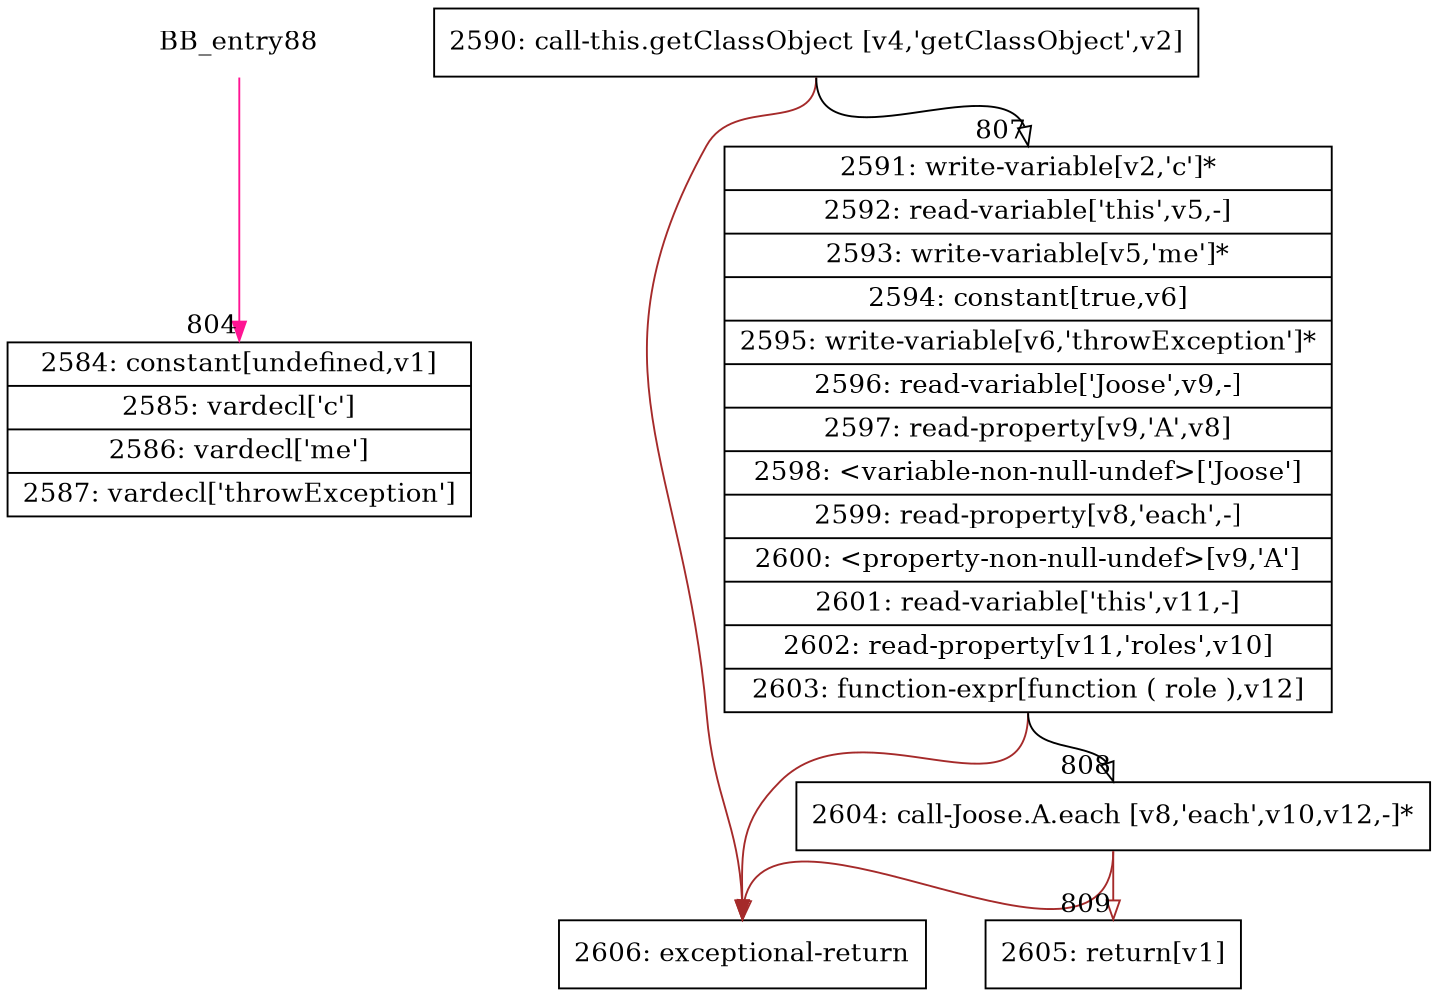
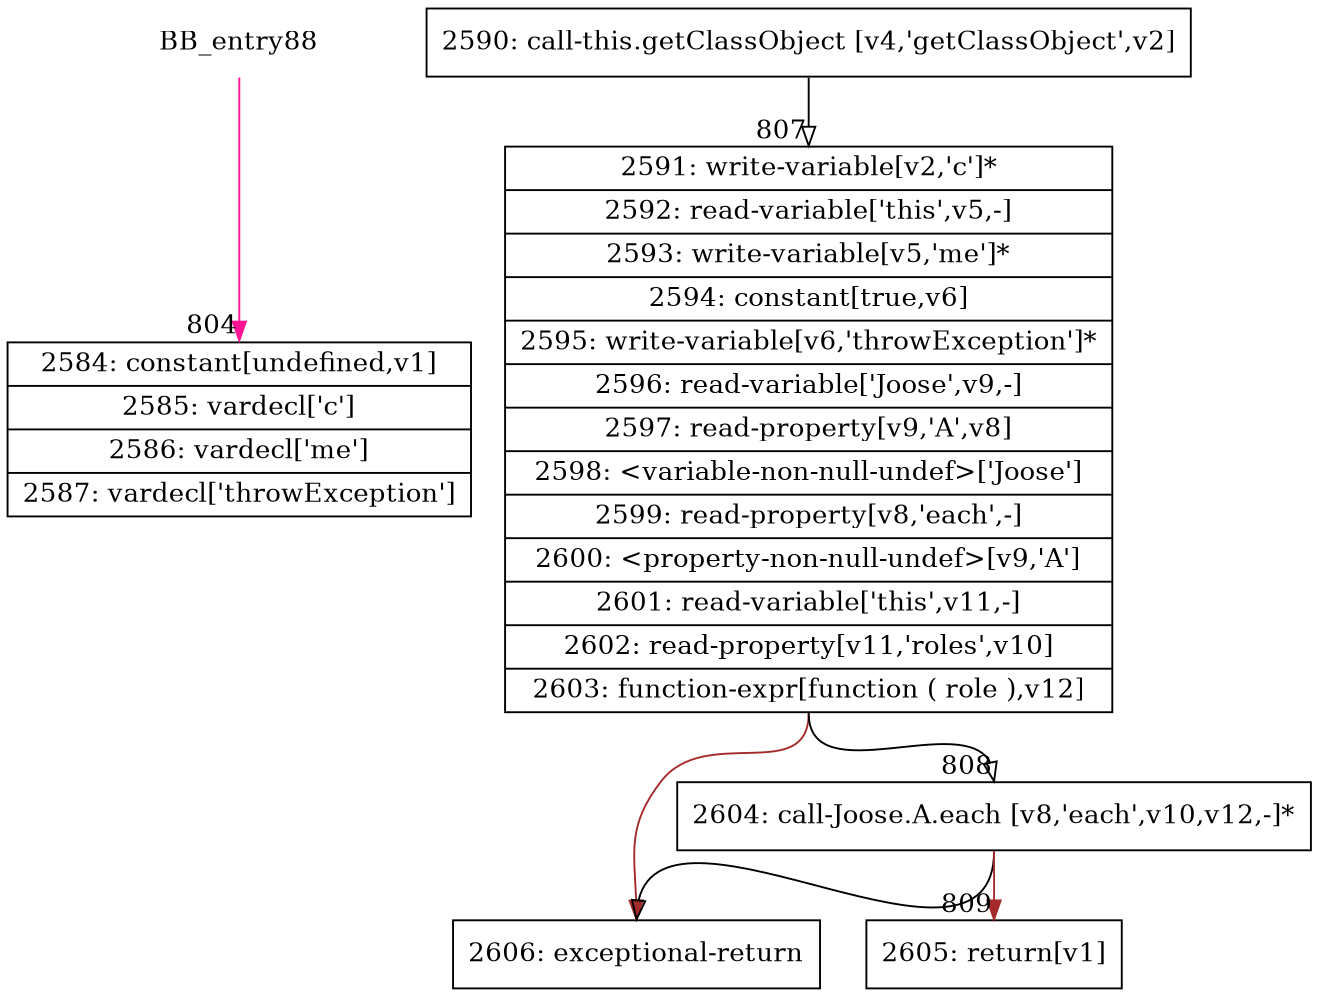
(659, 451) -> none
(1113, 887) -> (994, 887)
(937, 888) -> (825, 888)
